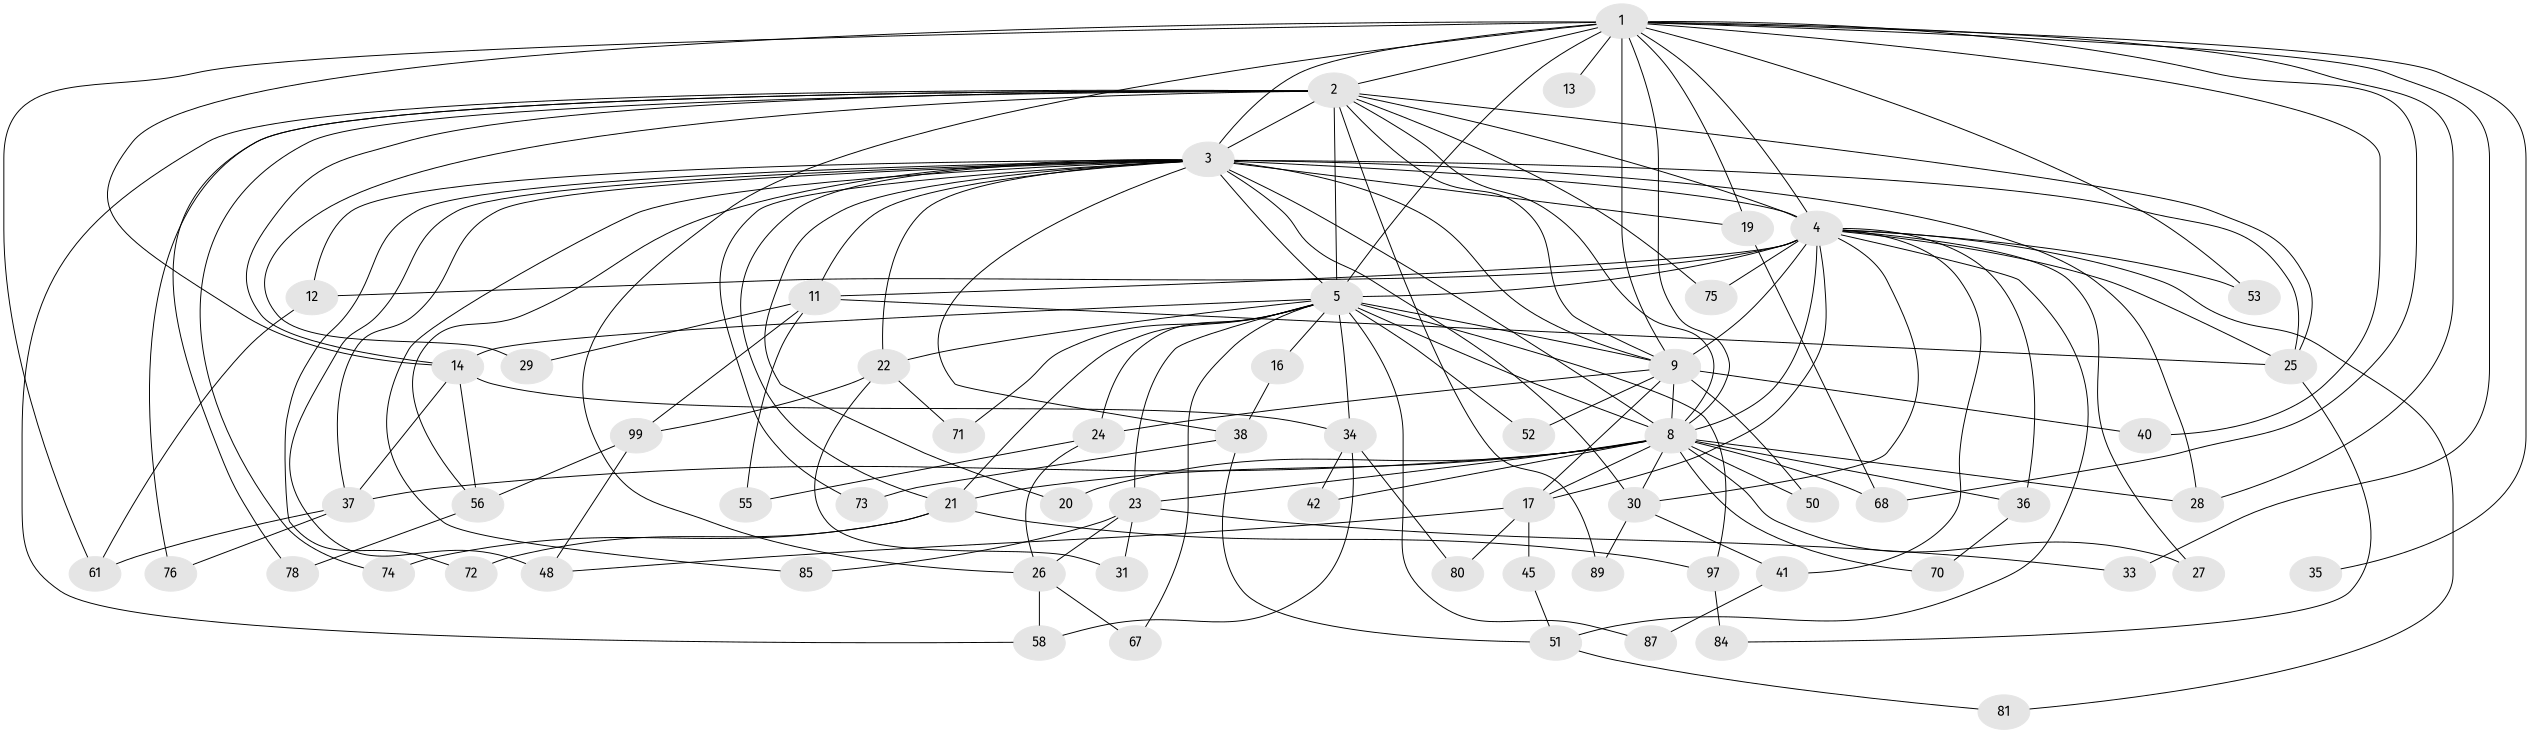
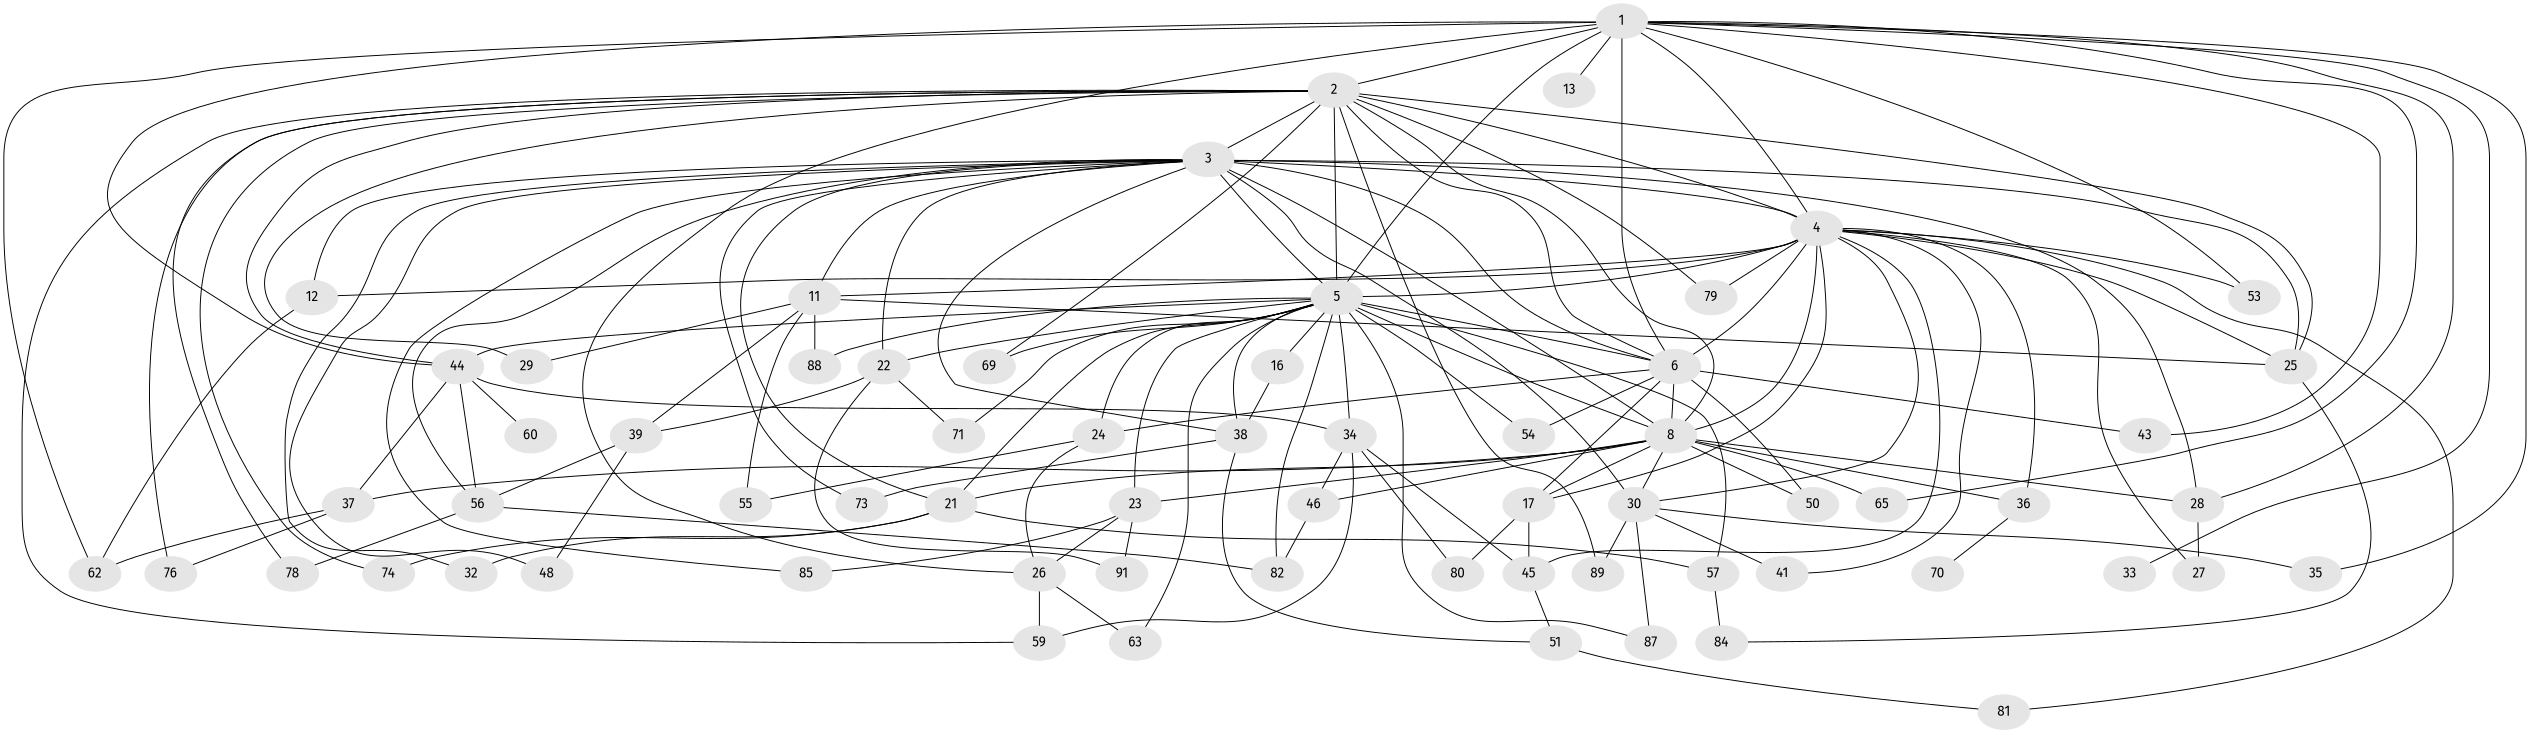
(1323, 64) -> none
(537, 200) -> none
(1748, 228) -> none
(1658, 241) -> none
(1711, 298) -> (1711, 298)
none -> (1247, 344)
(458, 367) -> (458, 367)
none -> (815, 367)
none -> (989, 367)
(1675, 367) -> (1675, 367)
none -> (531, 436)
(636, 436) -> (636, 436)
(1529, 436) -> (1529, 436)
(2145, 436) -> (2145, 436)
(1066, 505) -> none
(1314, 505) -> (1314, 505)
none -> (1440, 505)
(1882, 505) -> (1882, 505)
none -> (1976, 535)
(1781, 539) -> none
(1061, 540) -> none
(1632, 540) -> none
(1985, 547) -> (2198, 545)
(2043, 549) -> (1914, 524)
(95, 574) -> (95, 574)
(471, 574) -> (471, 574)
(1122, 574) -> (1122, 574)
none -> (1277, 574)
(1713, 574) -> (1713, 574)
(1723, 605) -> (1643, 574)
(1039, 643) -> (1039, 643)
(1135, 643) -> (1135, 643)
